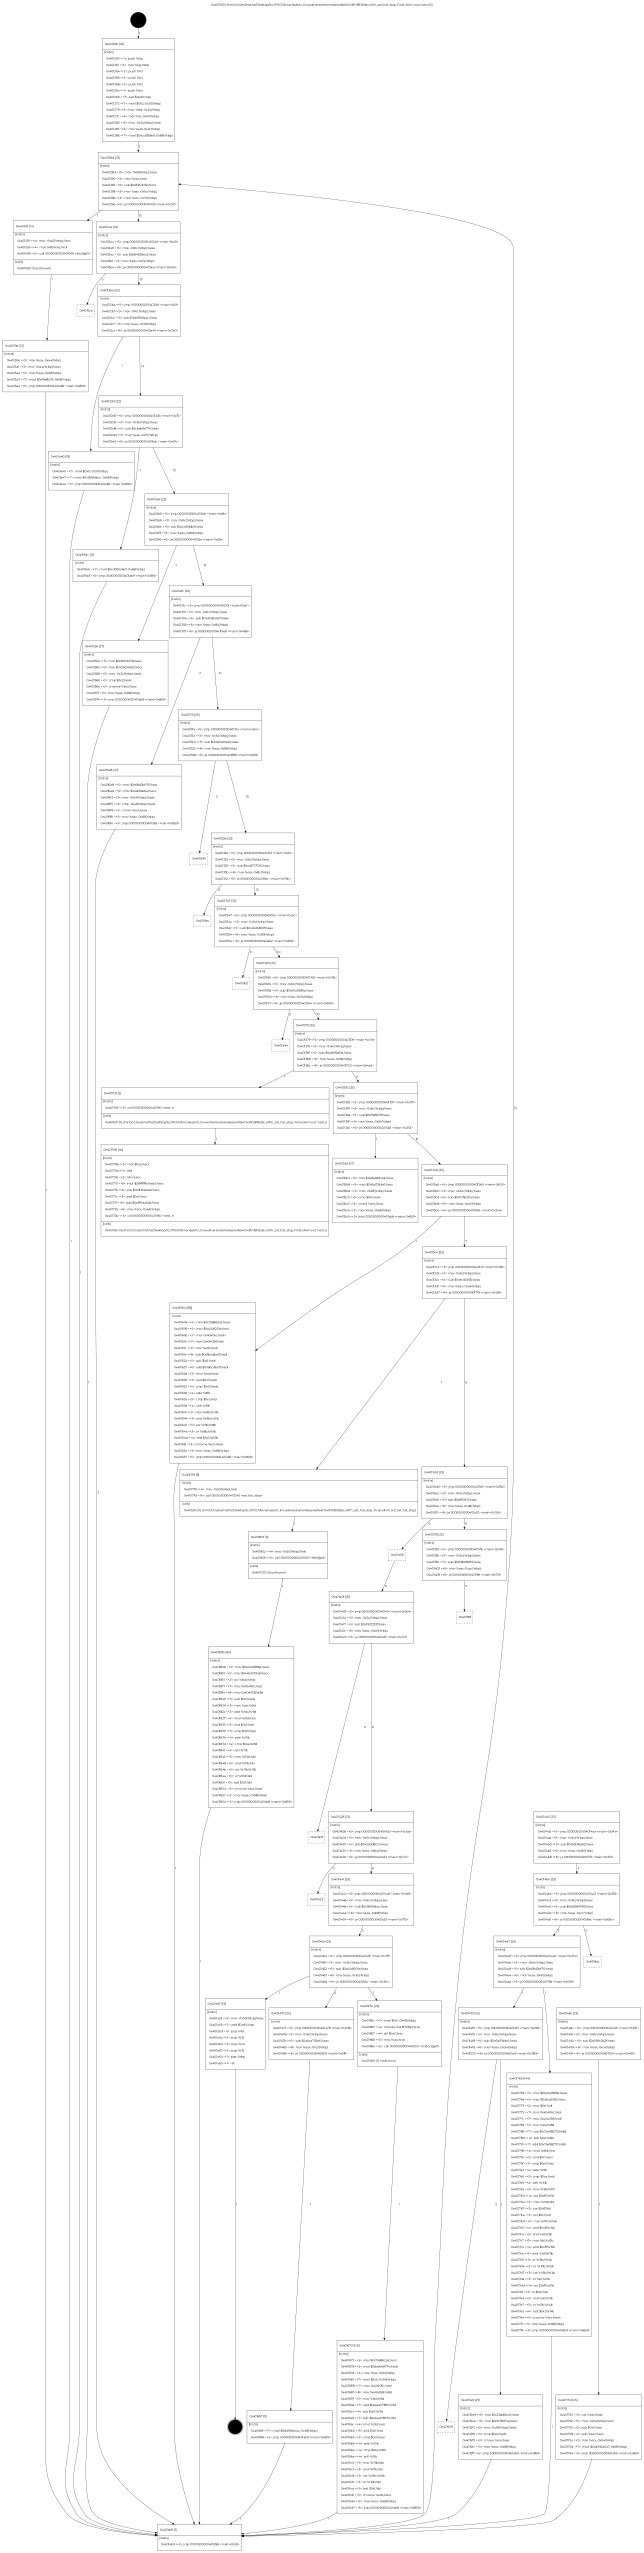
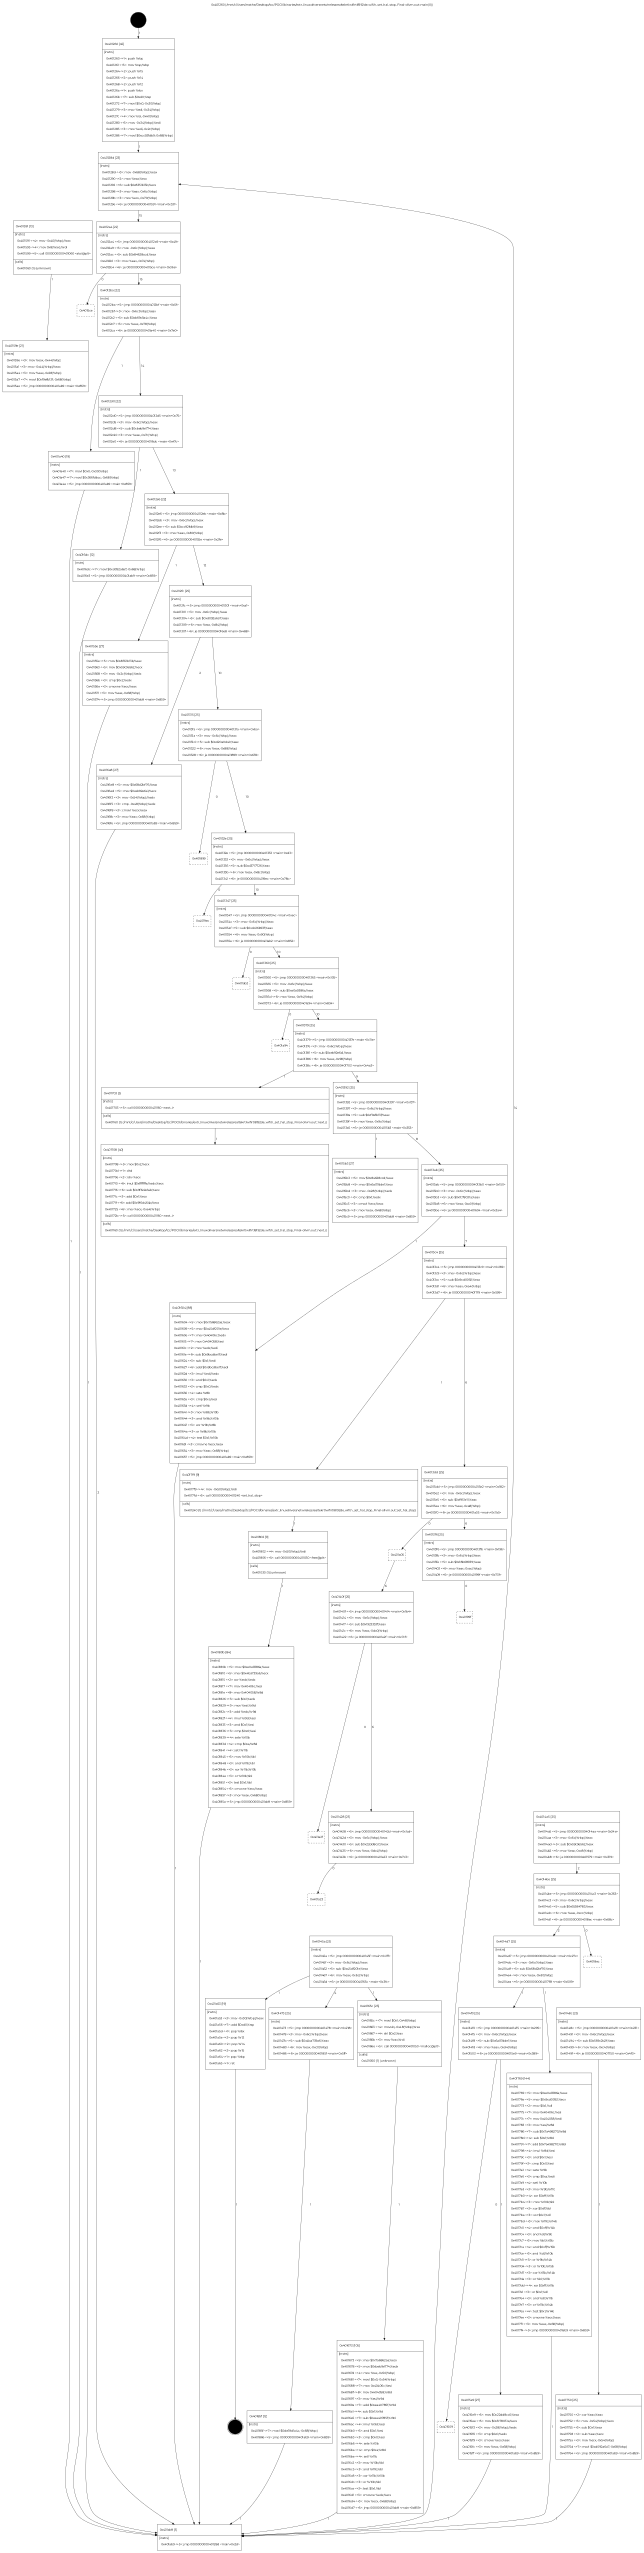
(95, 215) -> none
(45, 1502) -> none
(371, 1900) -> none
